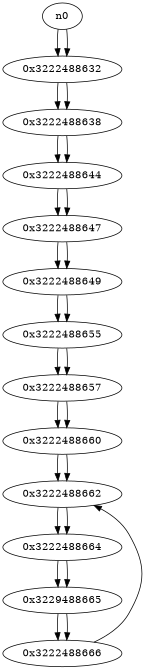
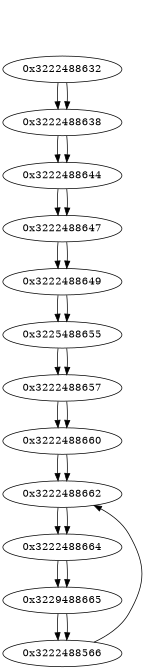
(62, 16) -> none
(62, 335) -> (62, 335)
(62, 653) -> (62, 653)
